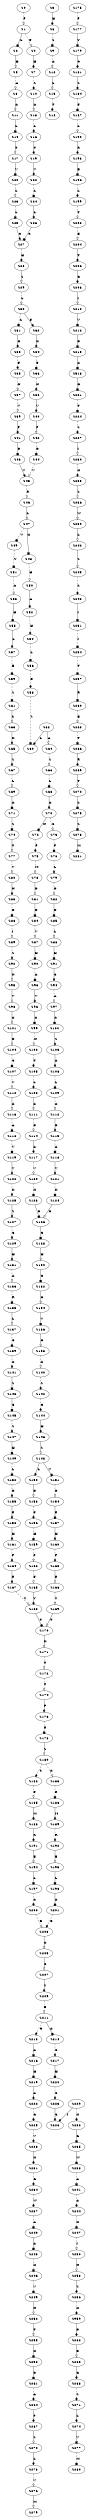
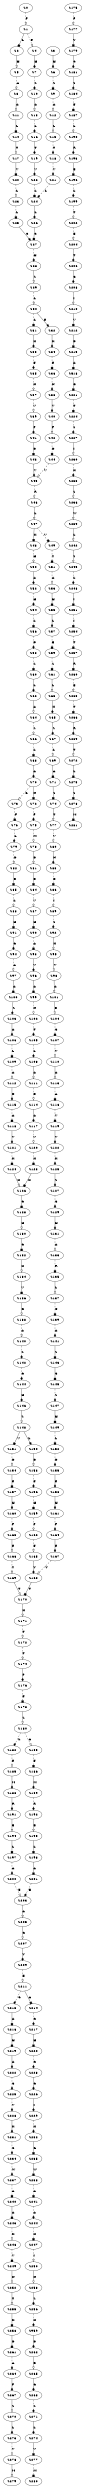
none -> (53, 180)
(39, 737) -> (33, 684)
(67, 2114) -> (33, 2103)
(33, 2264) -> (12, 2233)
